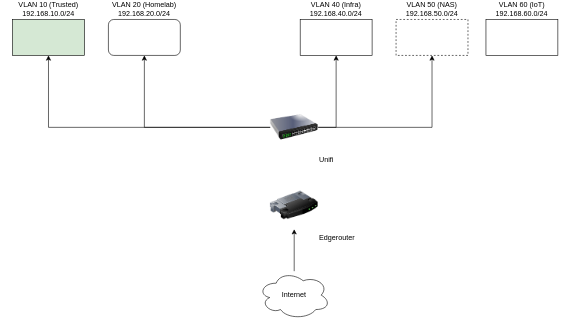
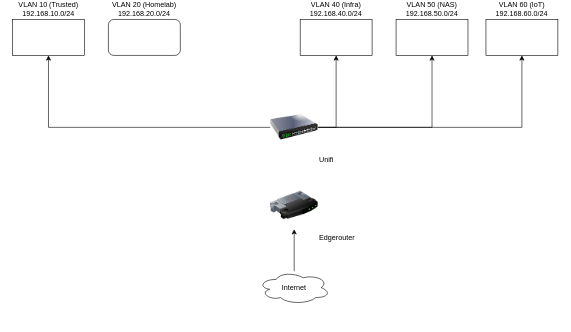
(48, 38) -> (48, 38)
(432, 38) -> (432, 38)
(144, 92) -> none
none -> (478, 128)
(294, 296) -> (294, 288)
